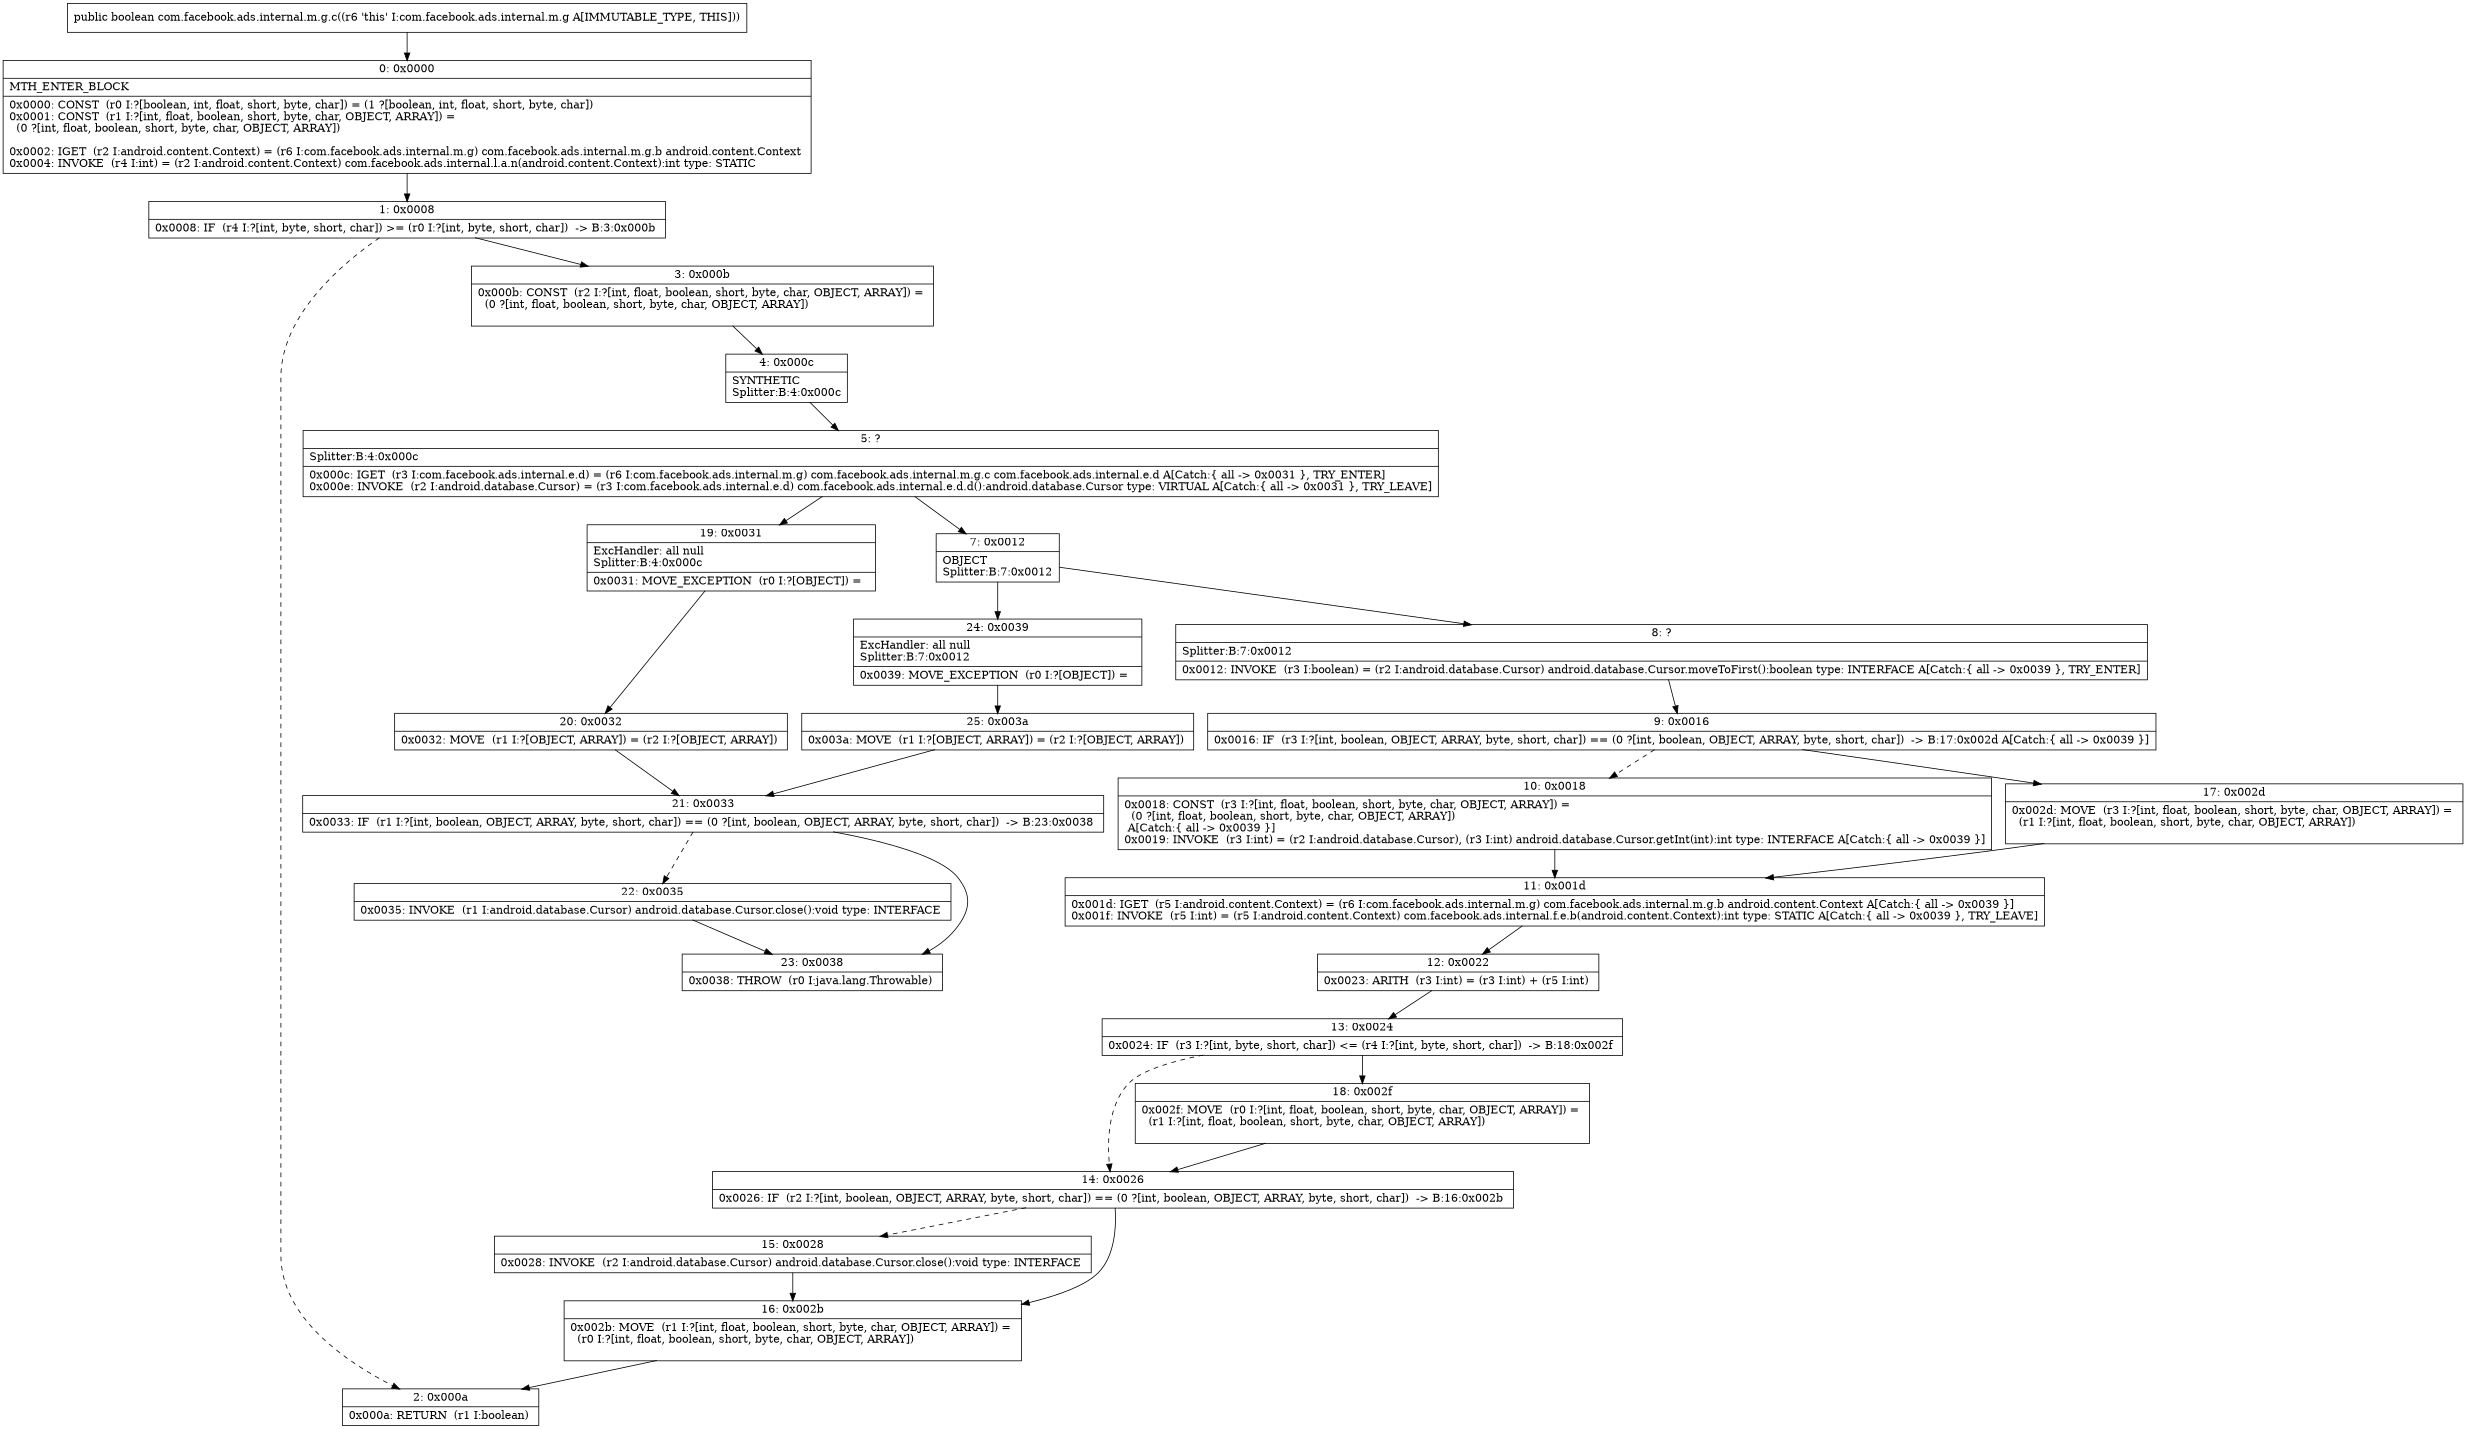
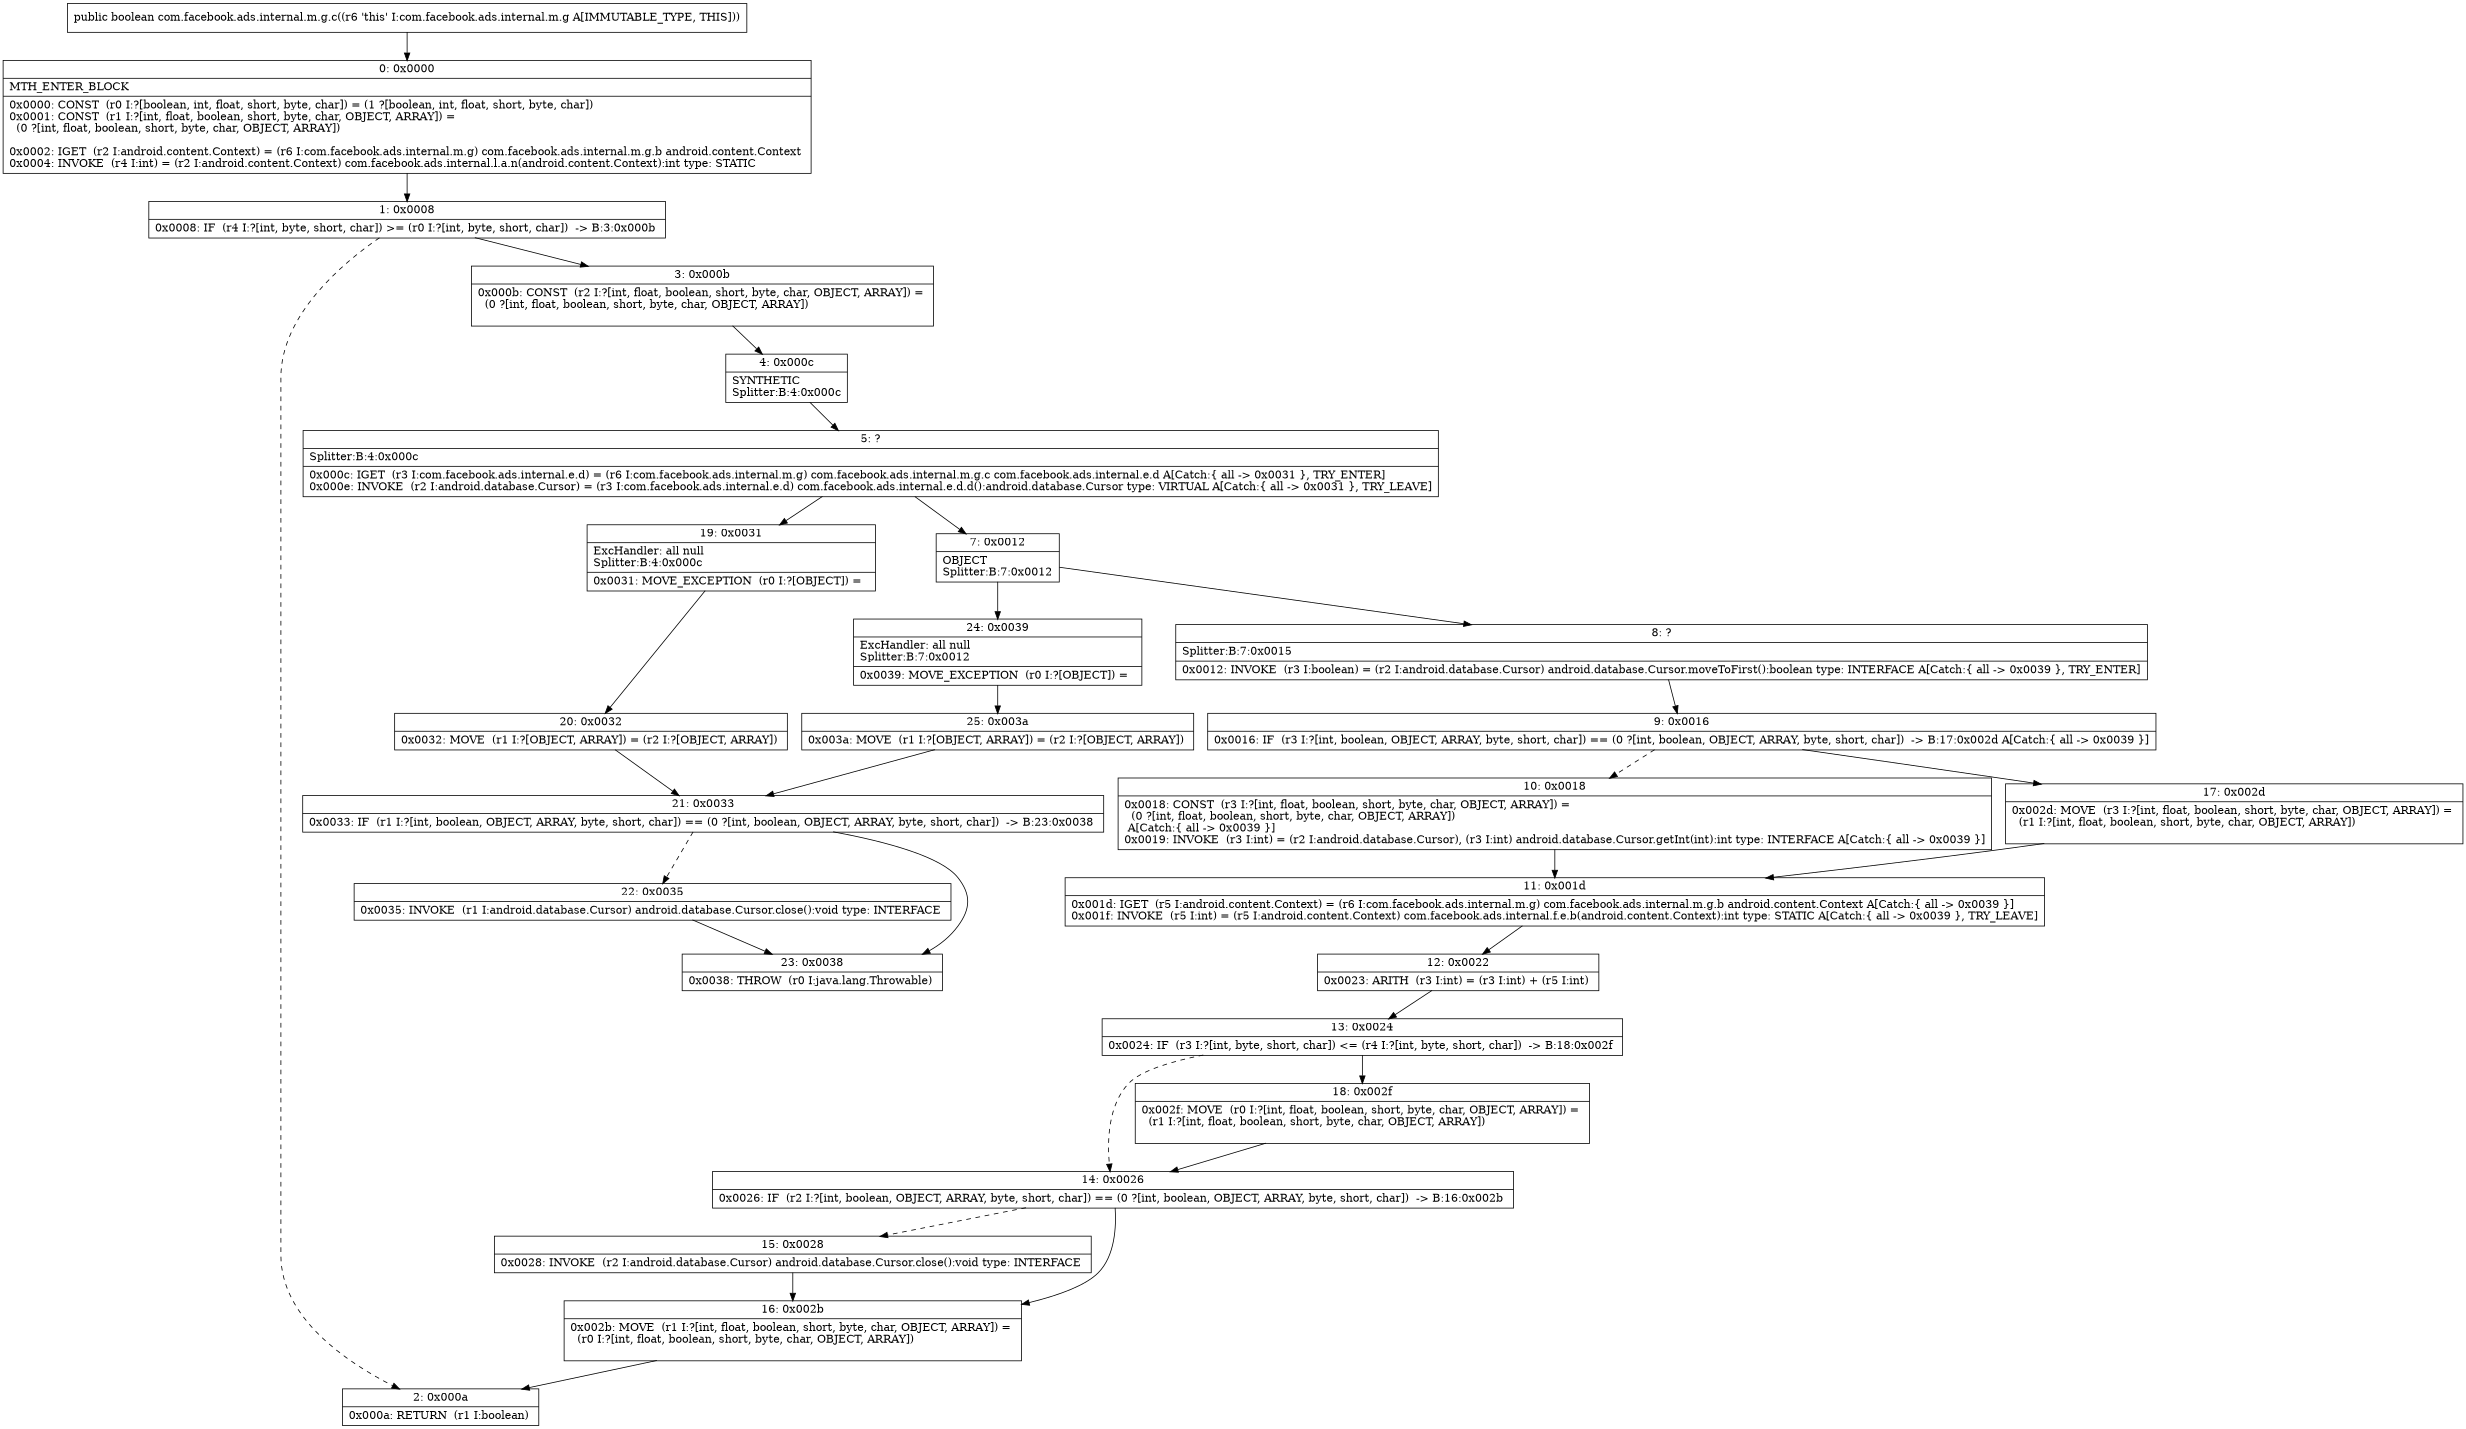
(1237, 651) -> (1237, 651)
